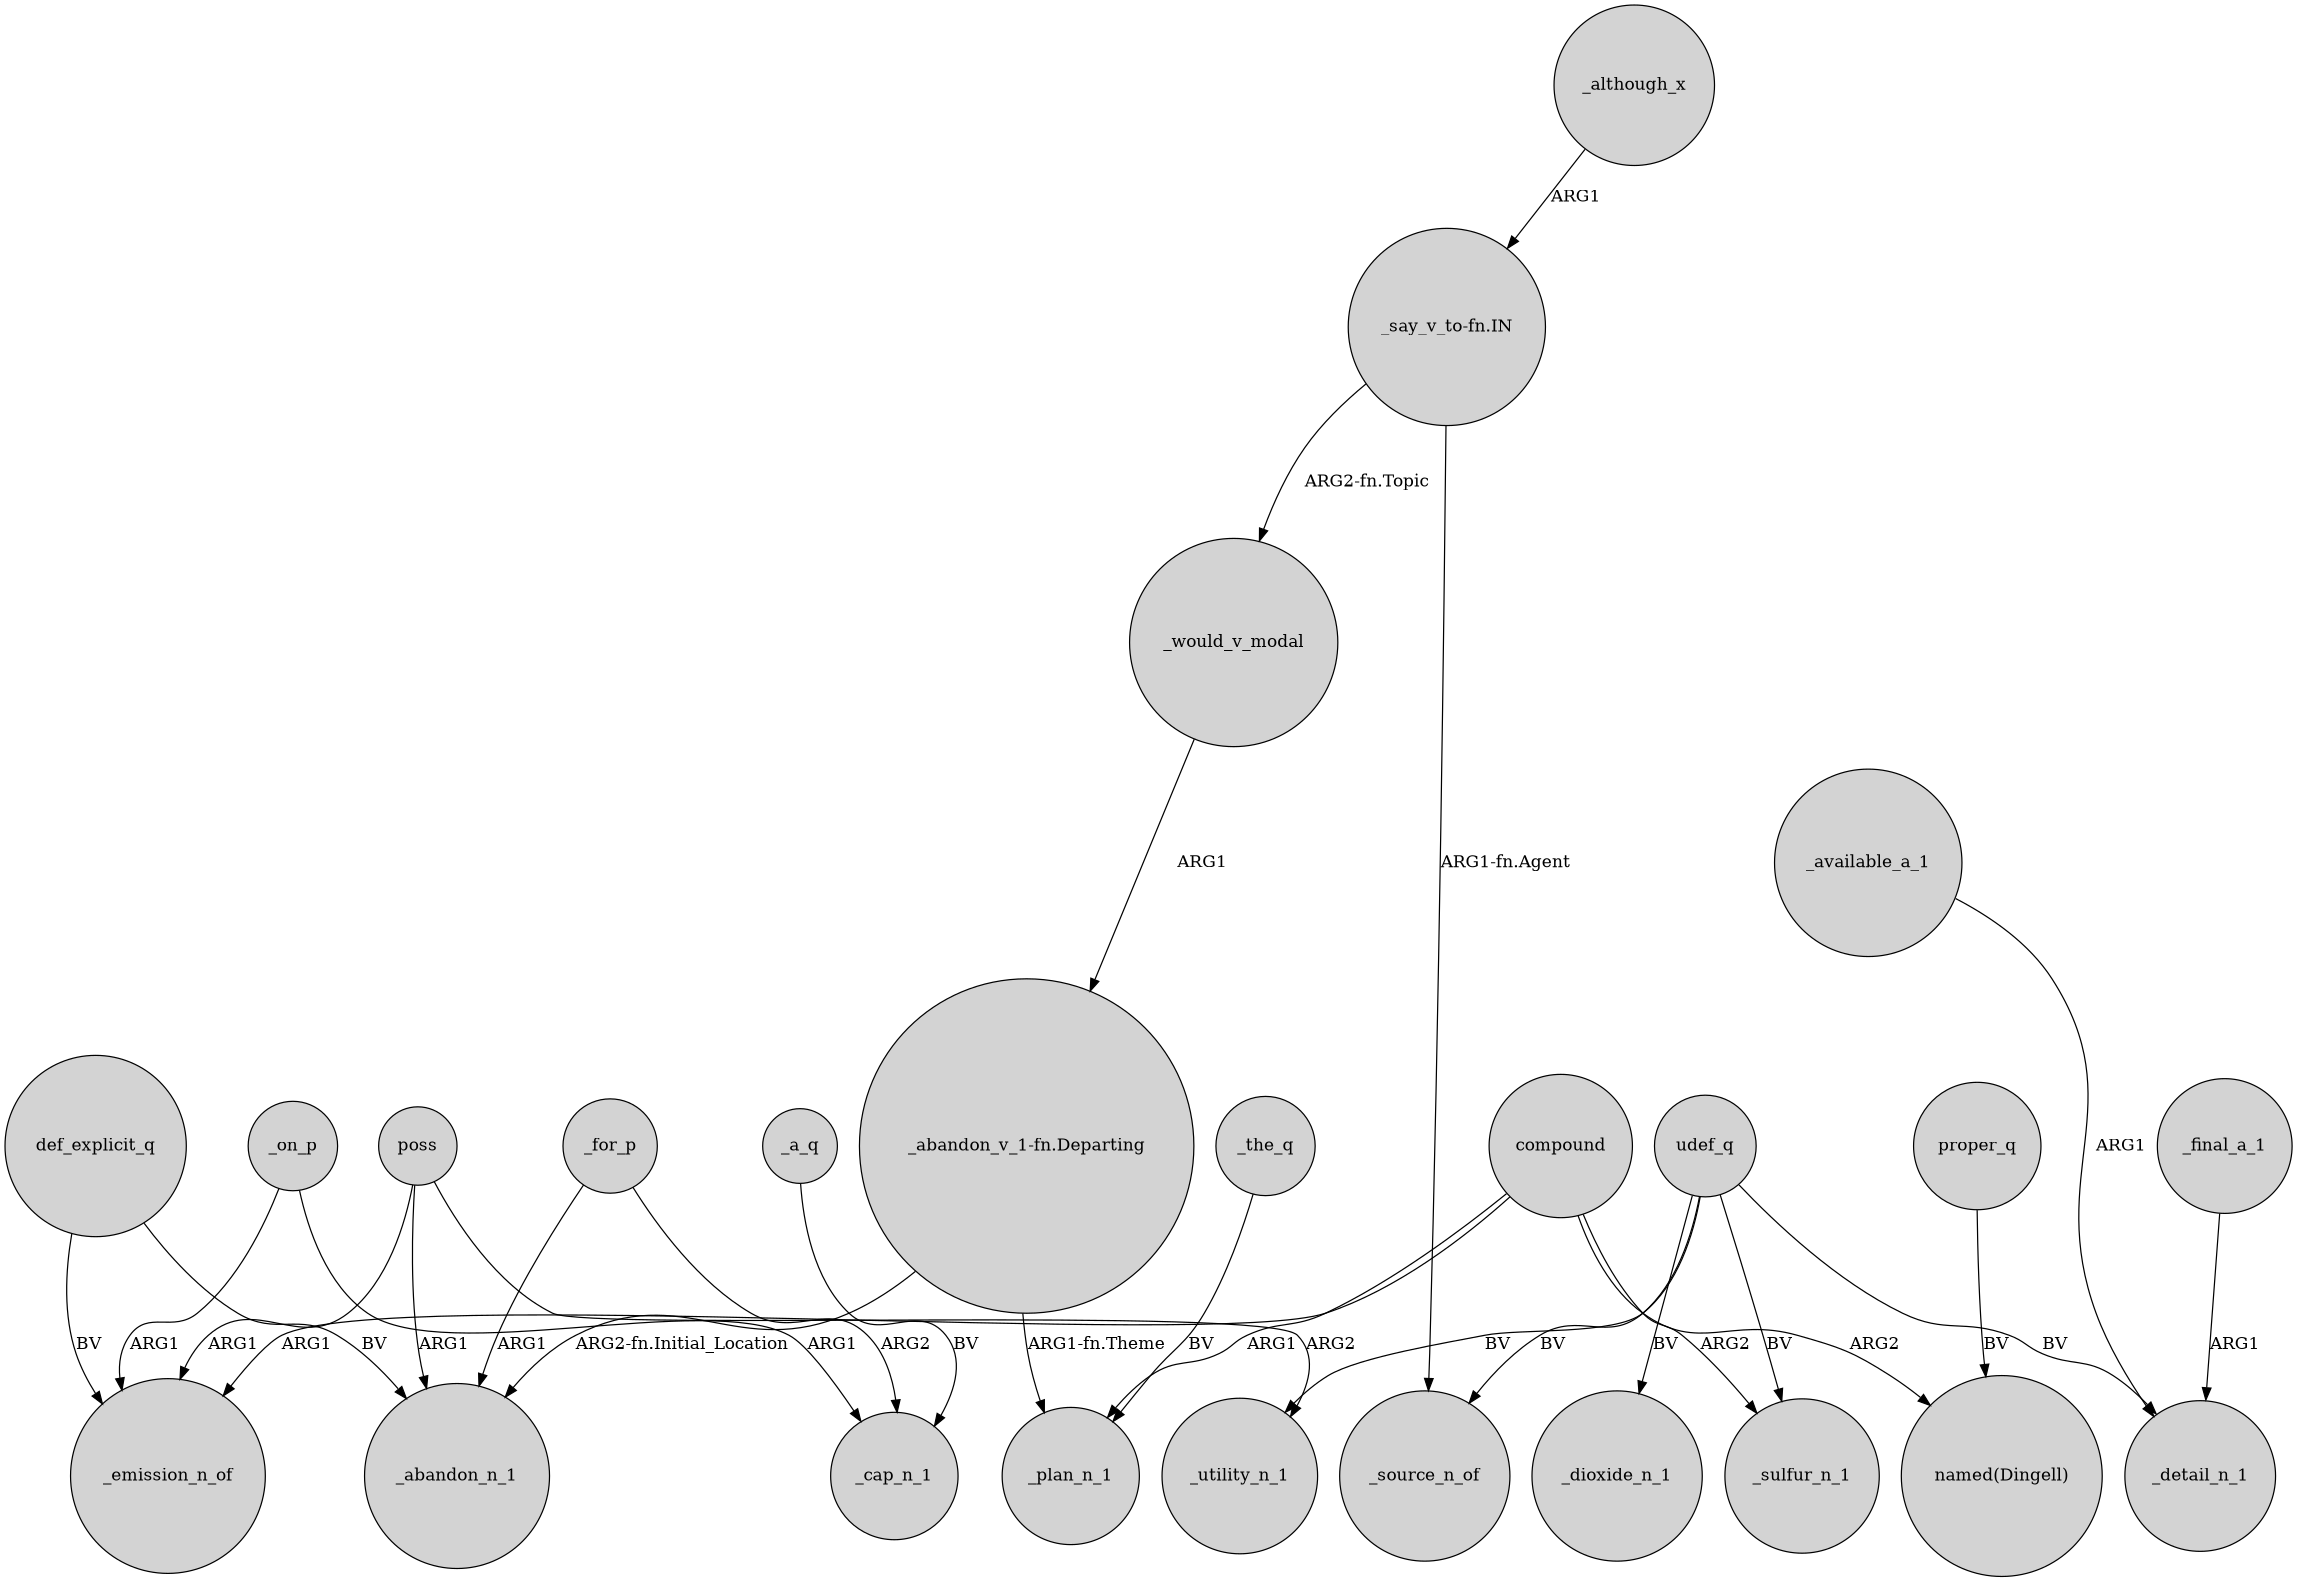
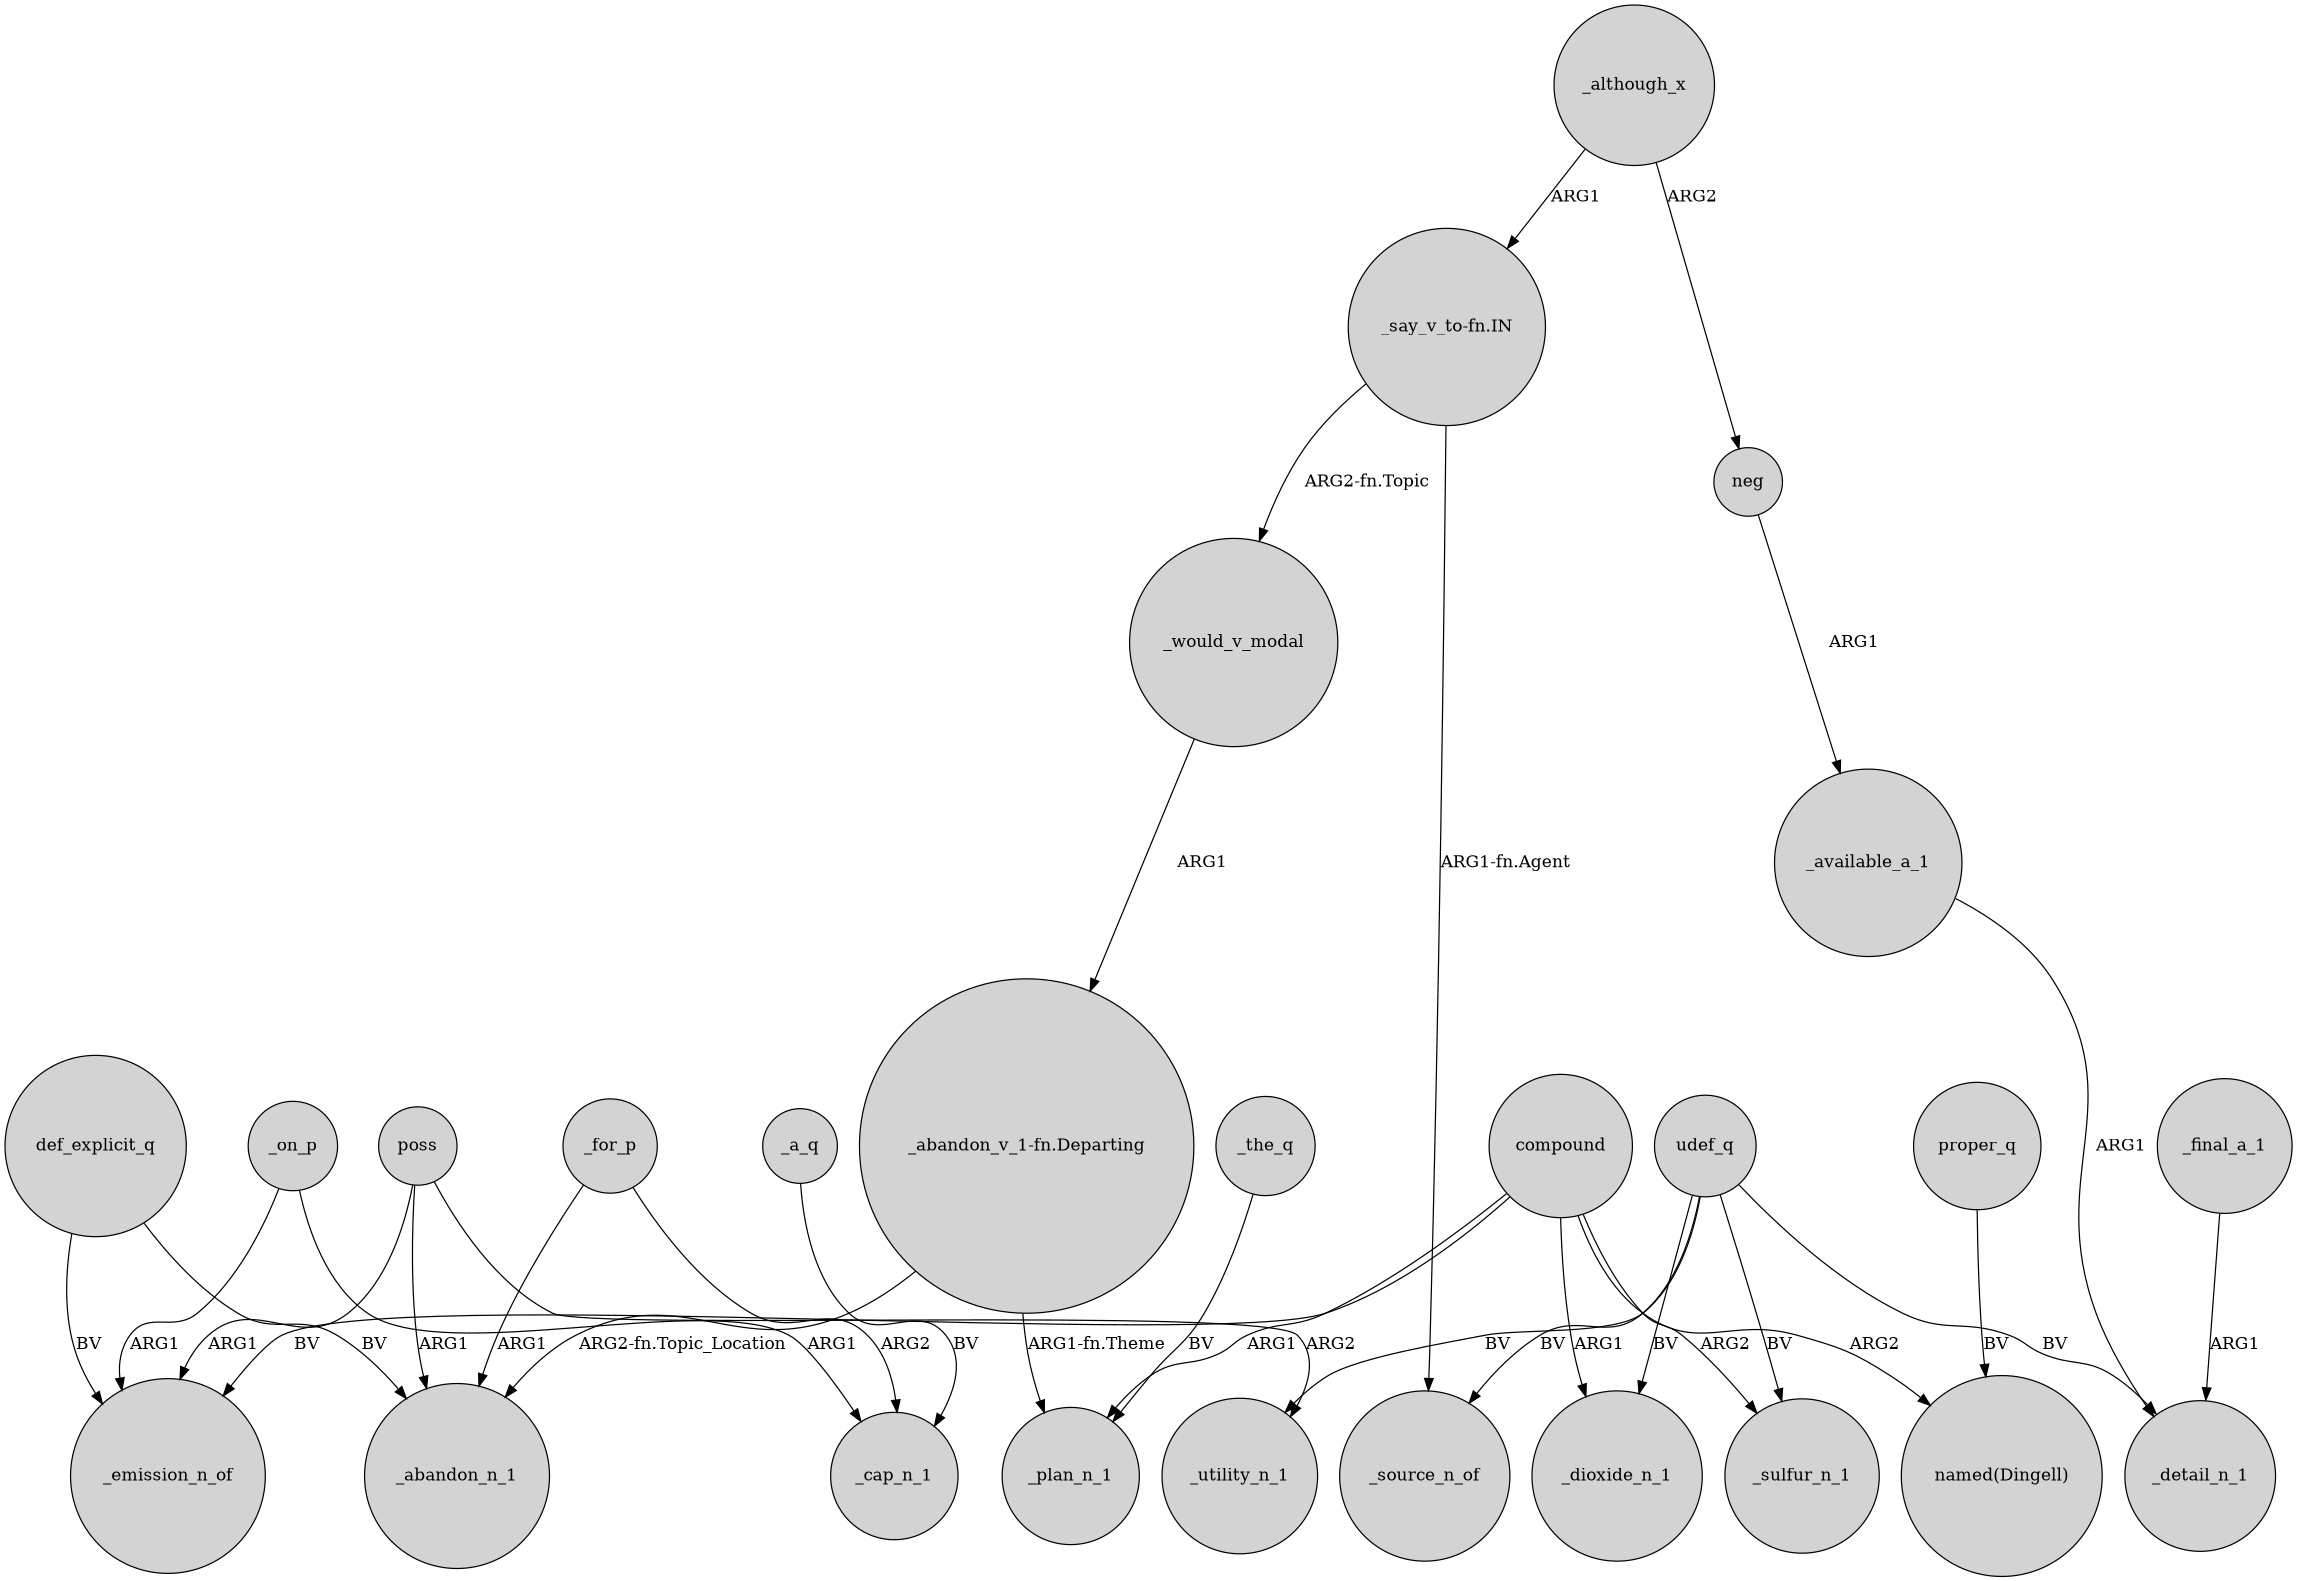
none -> (1748, 482)
none -> (1566, 1302)
(307, 1344) -> (307, 1344)
(682, 1344) -> (682, 1344)
